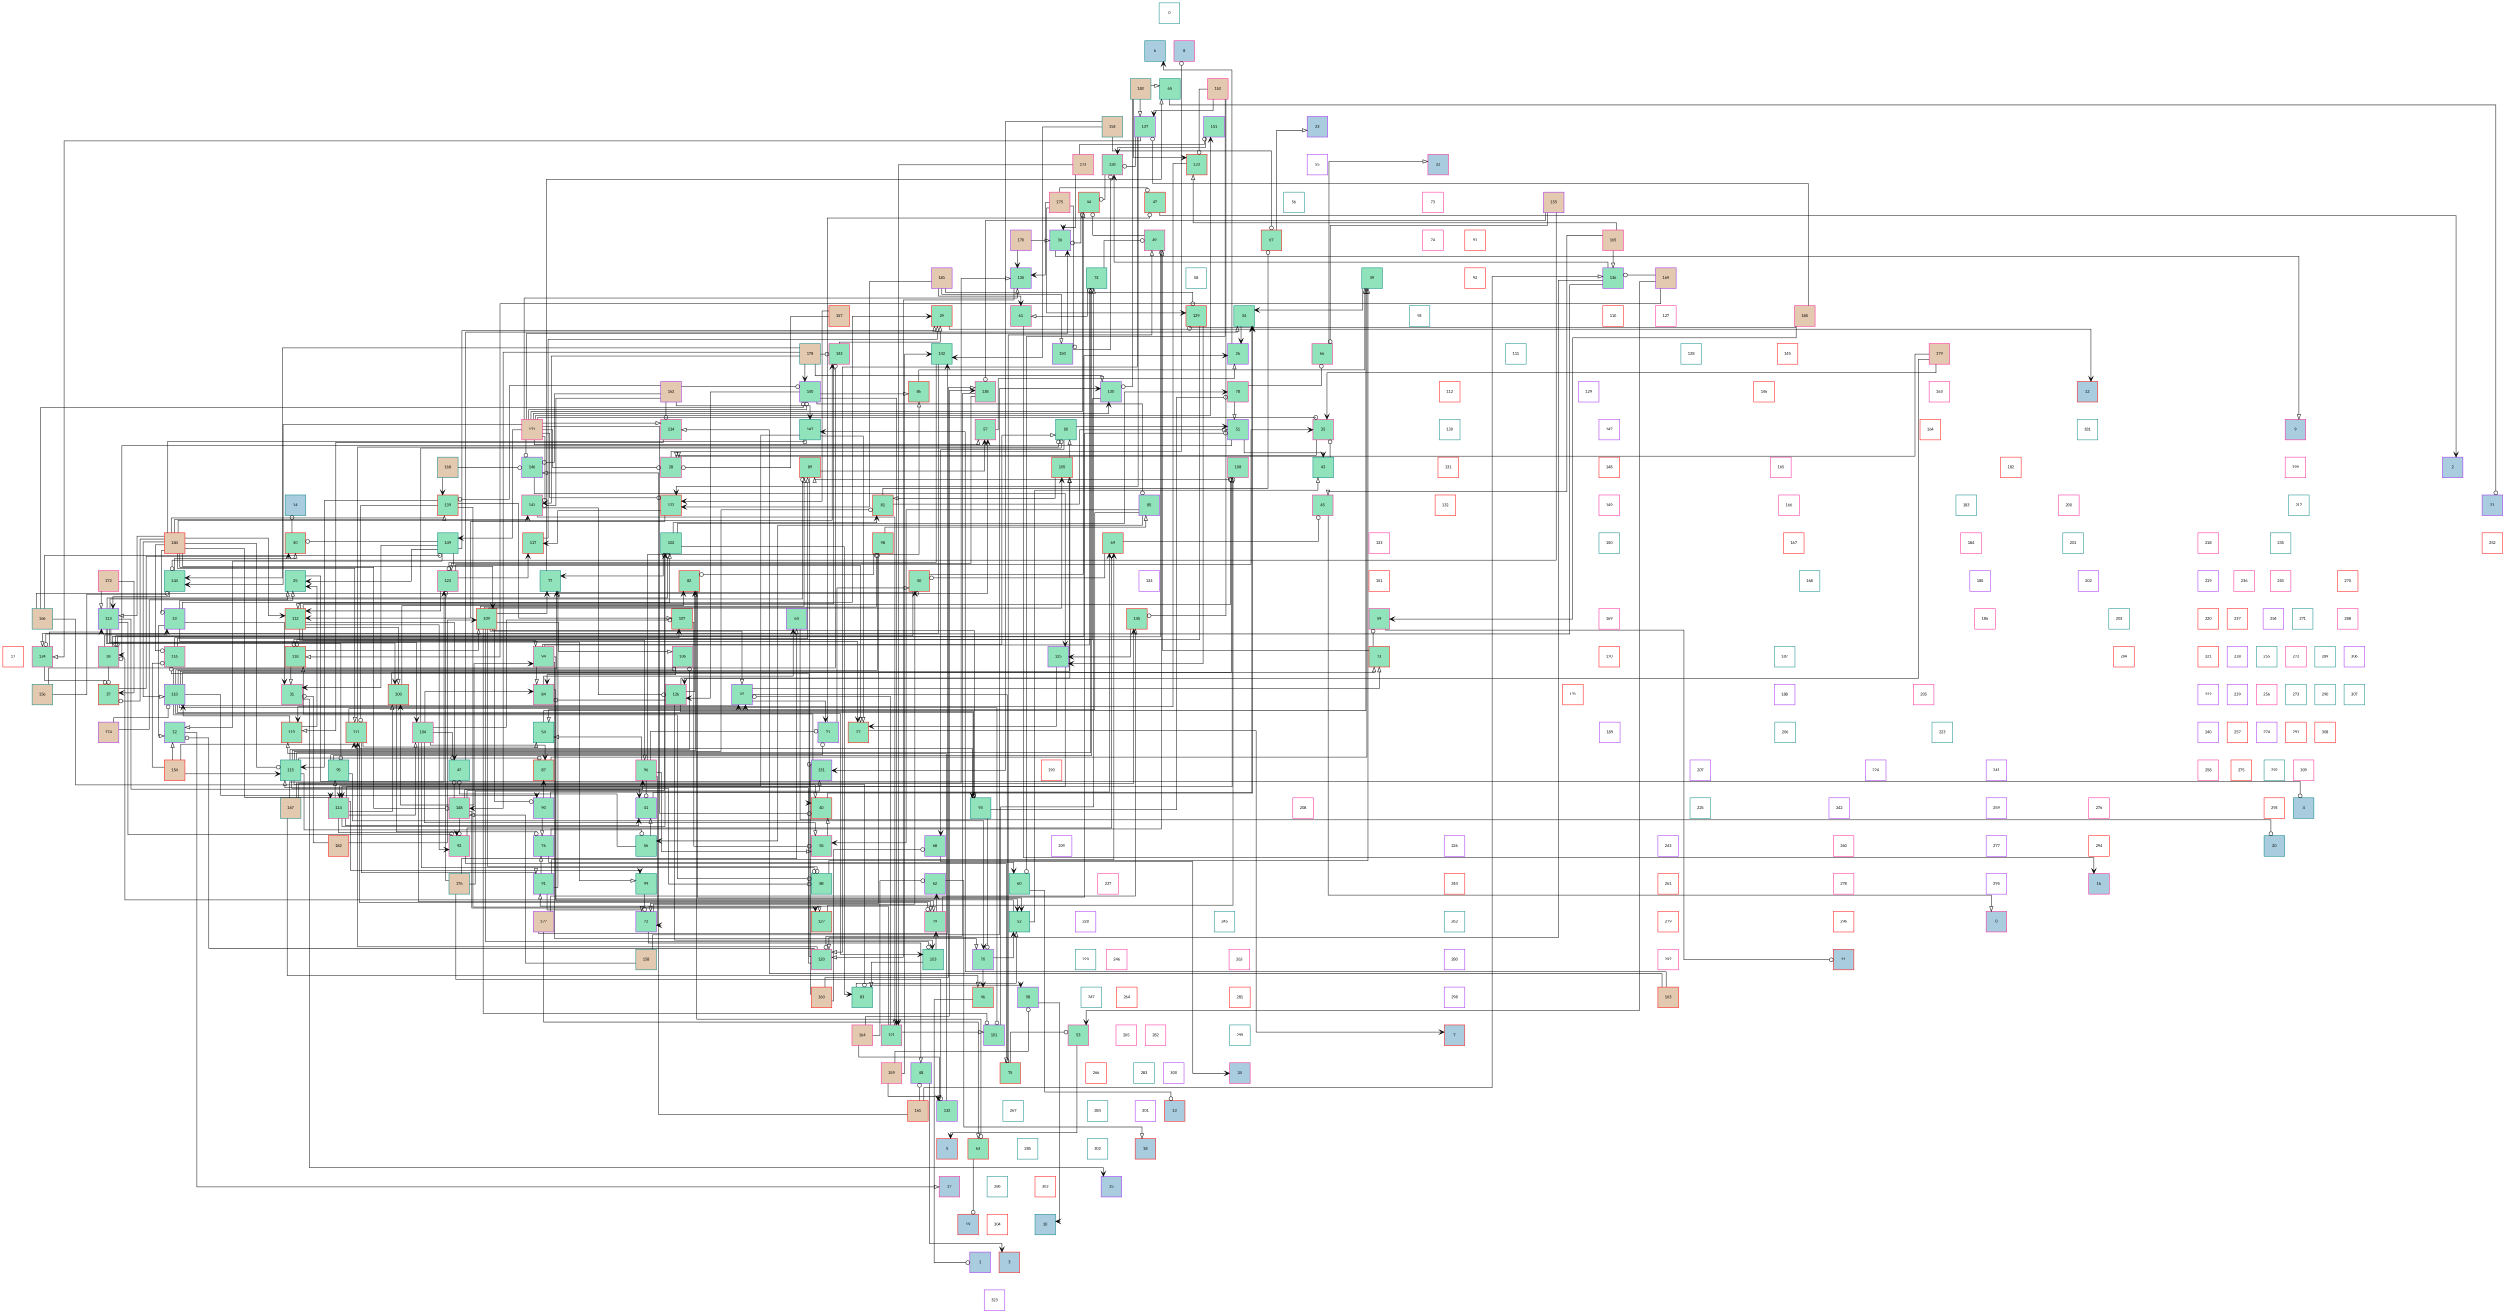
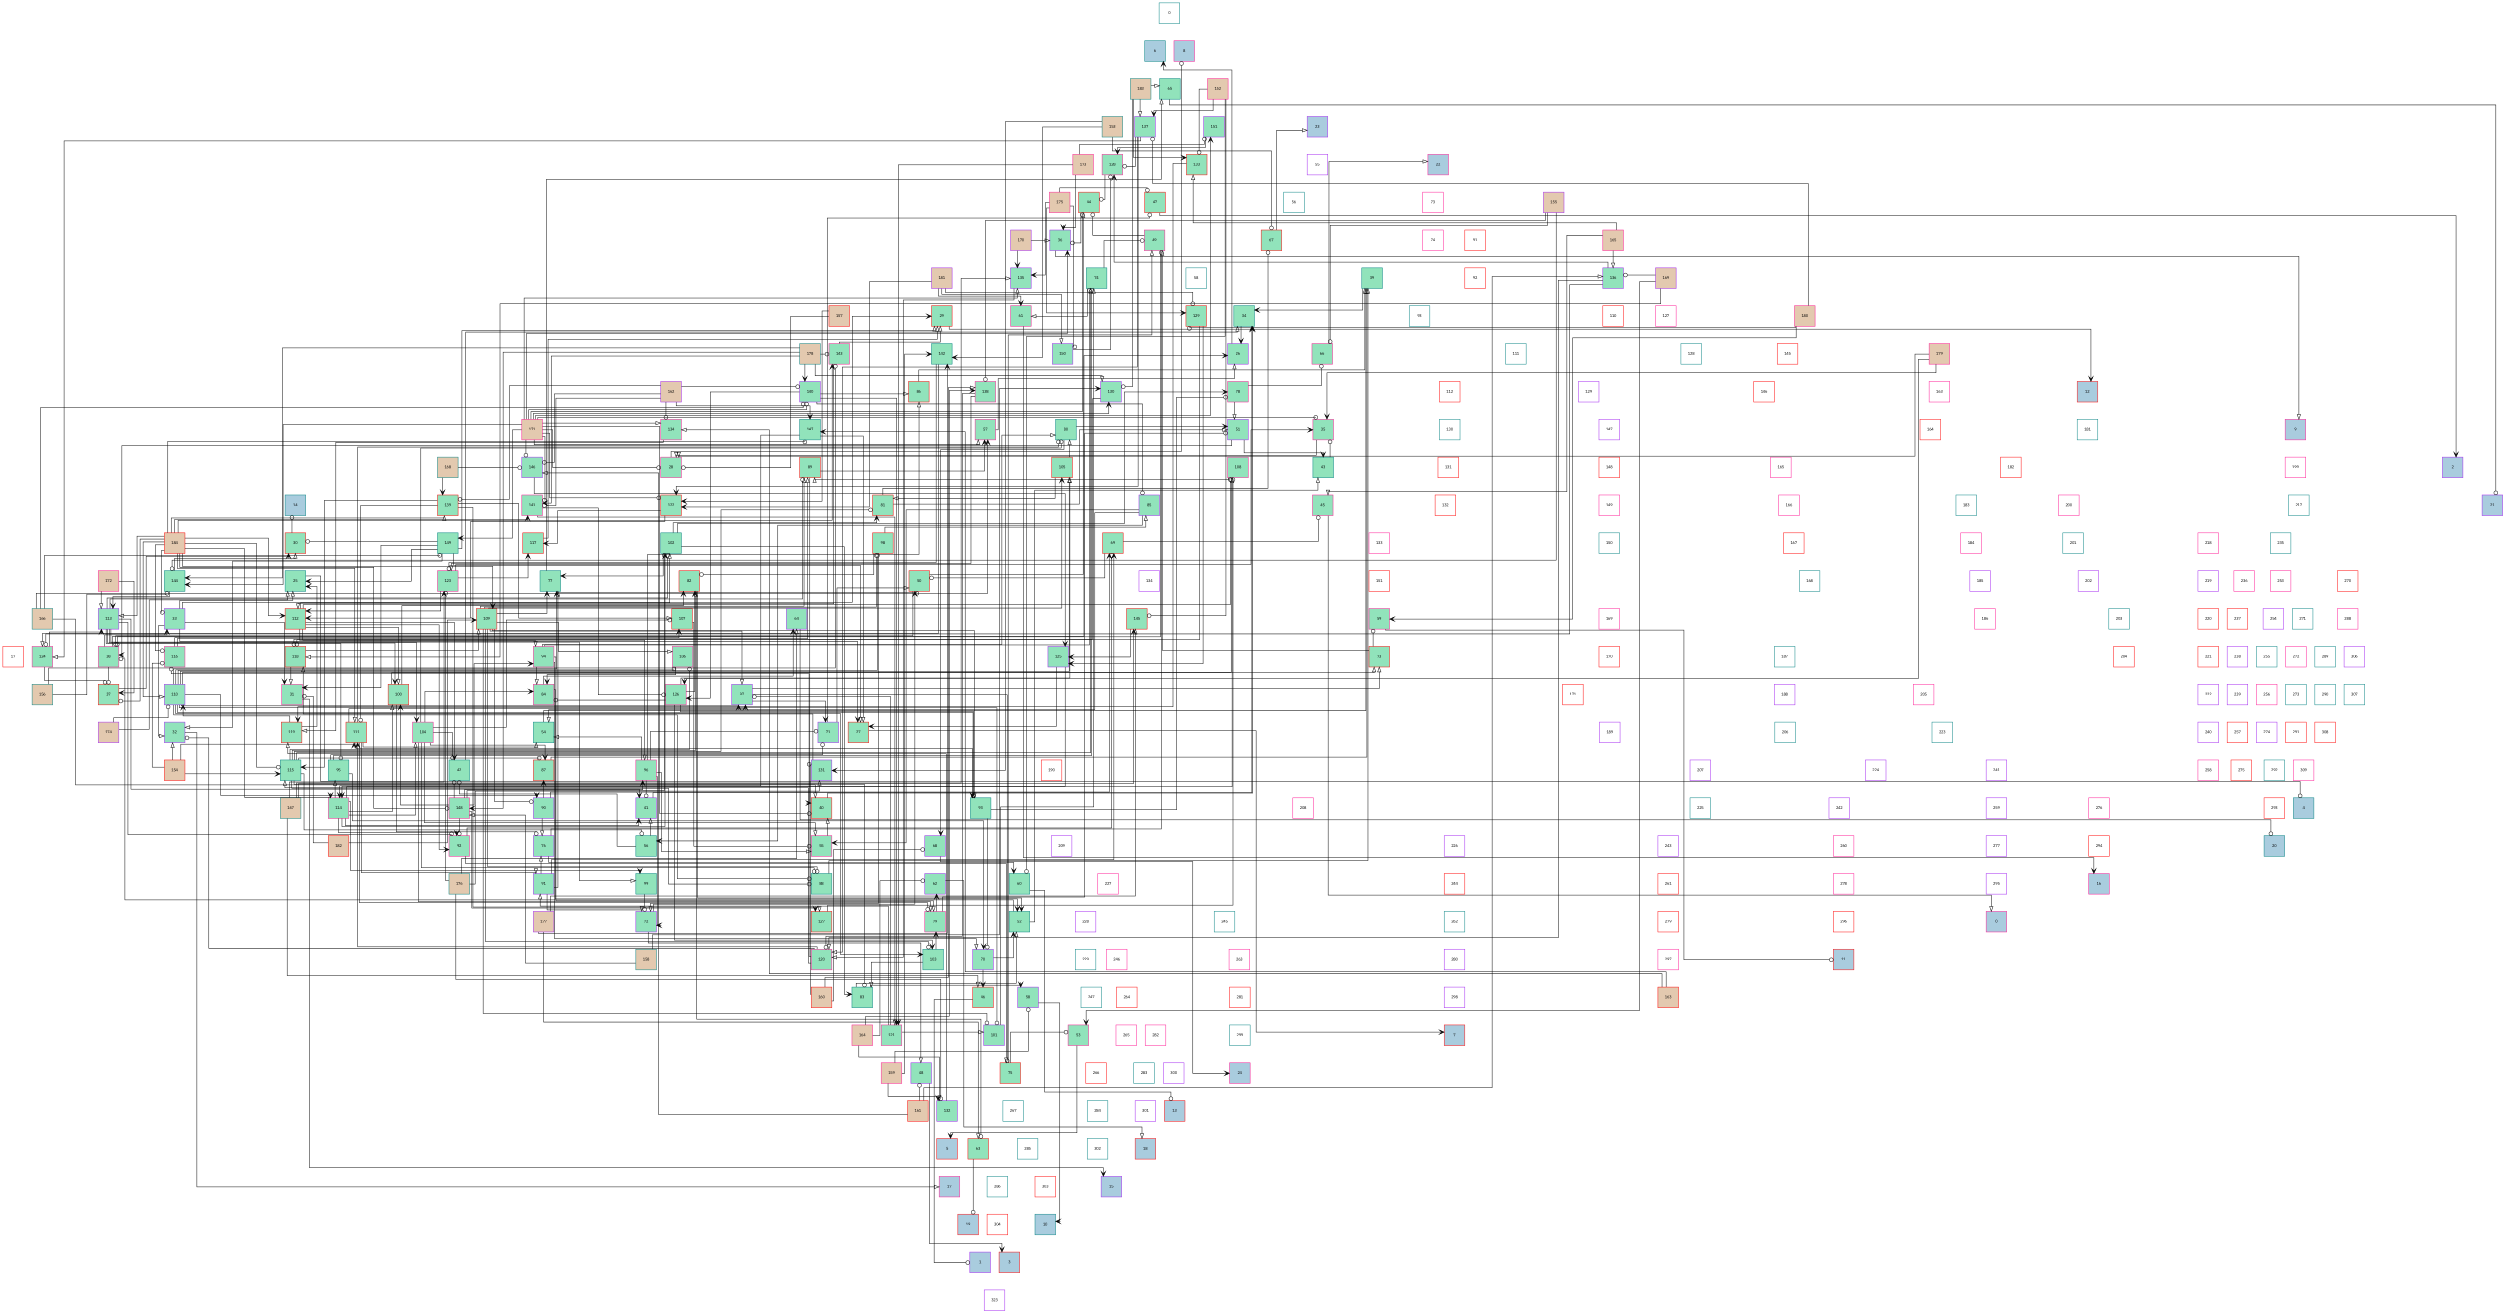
(2492, 543) -> none
